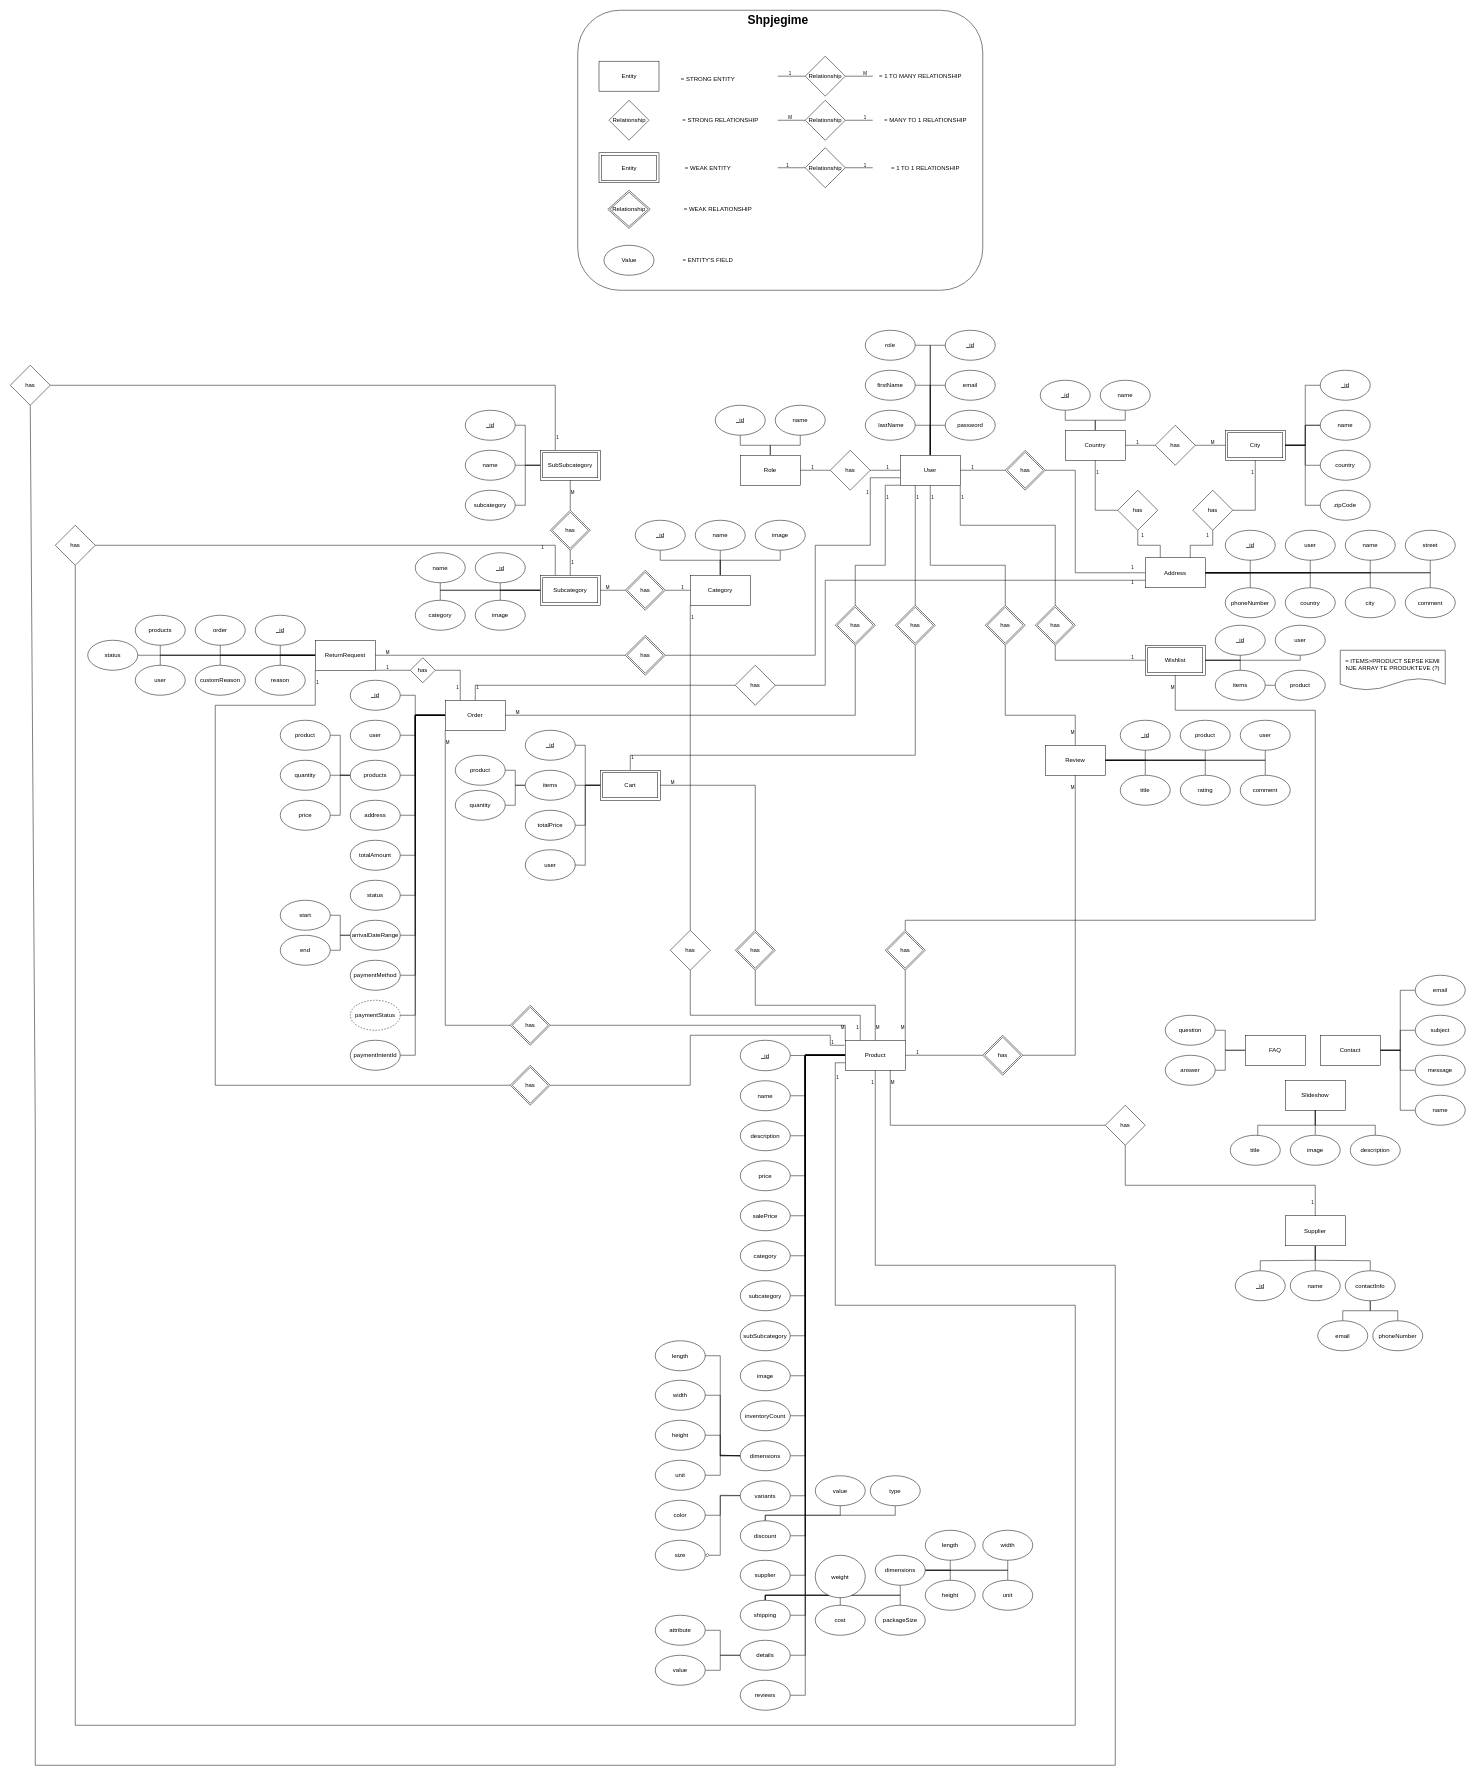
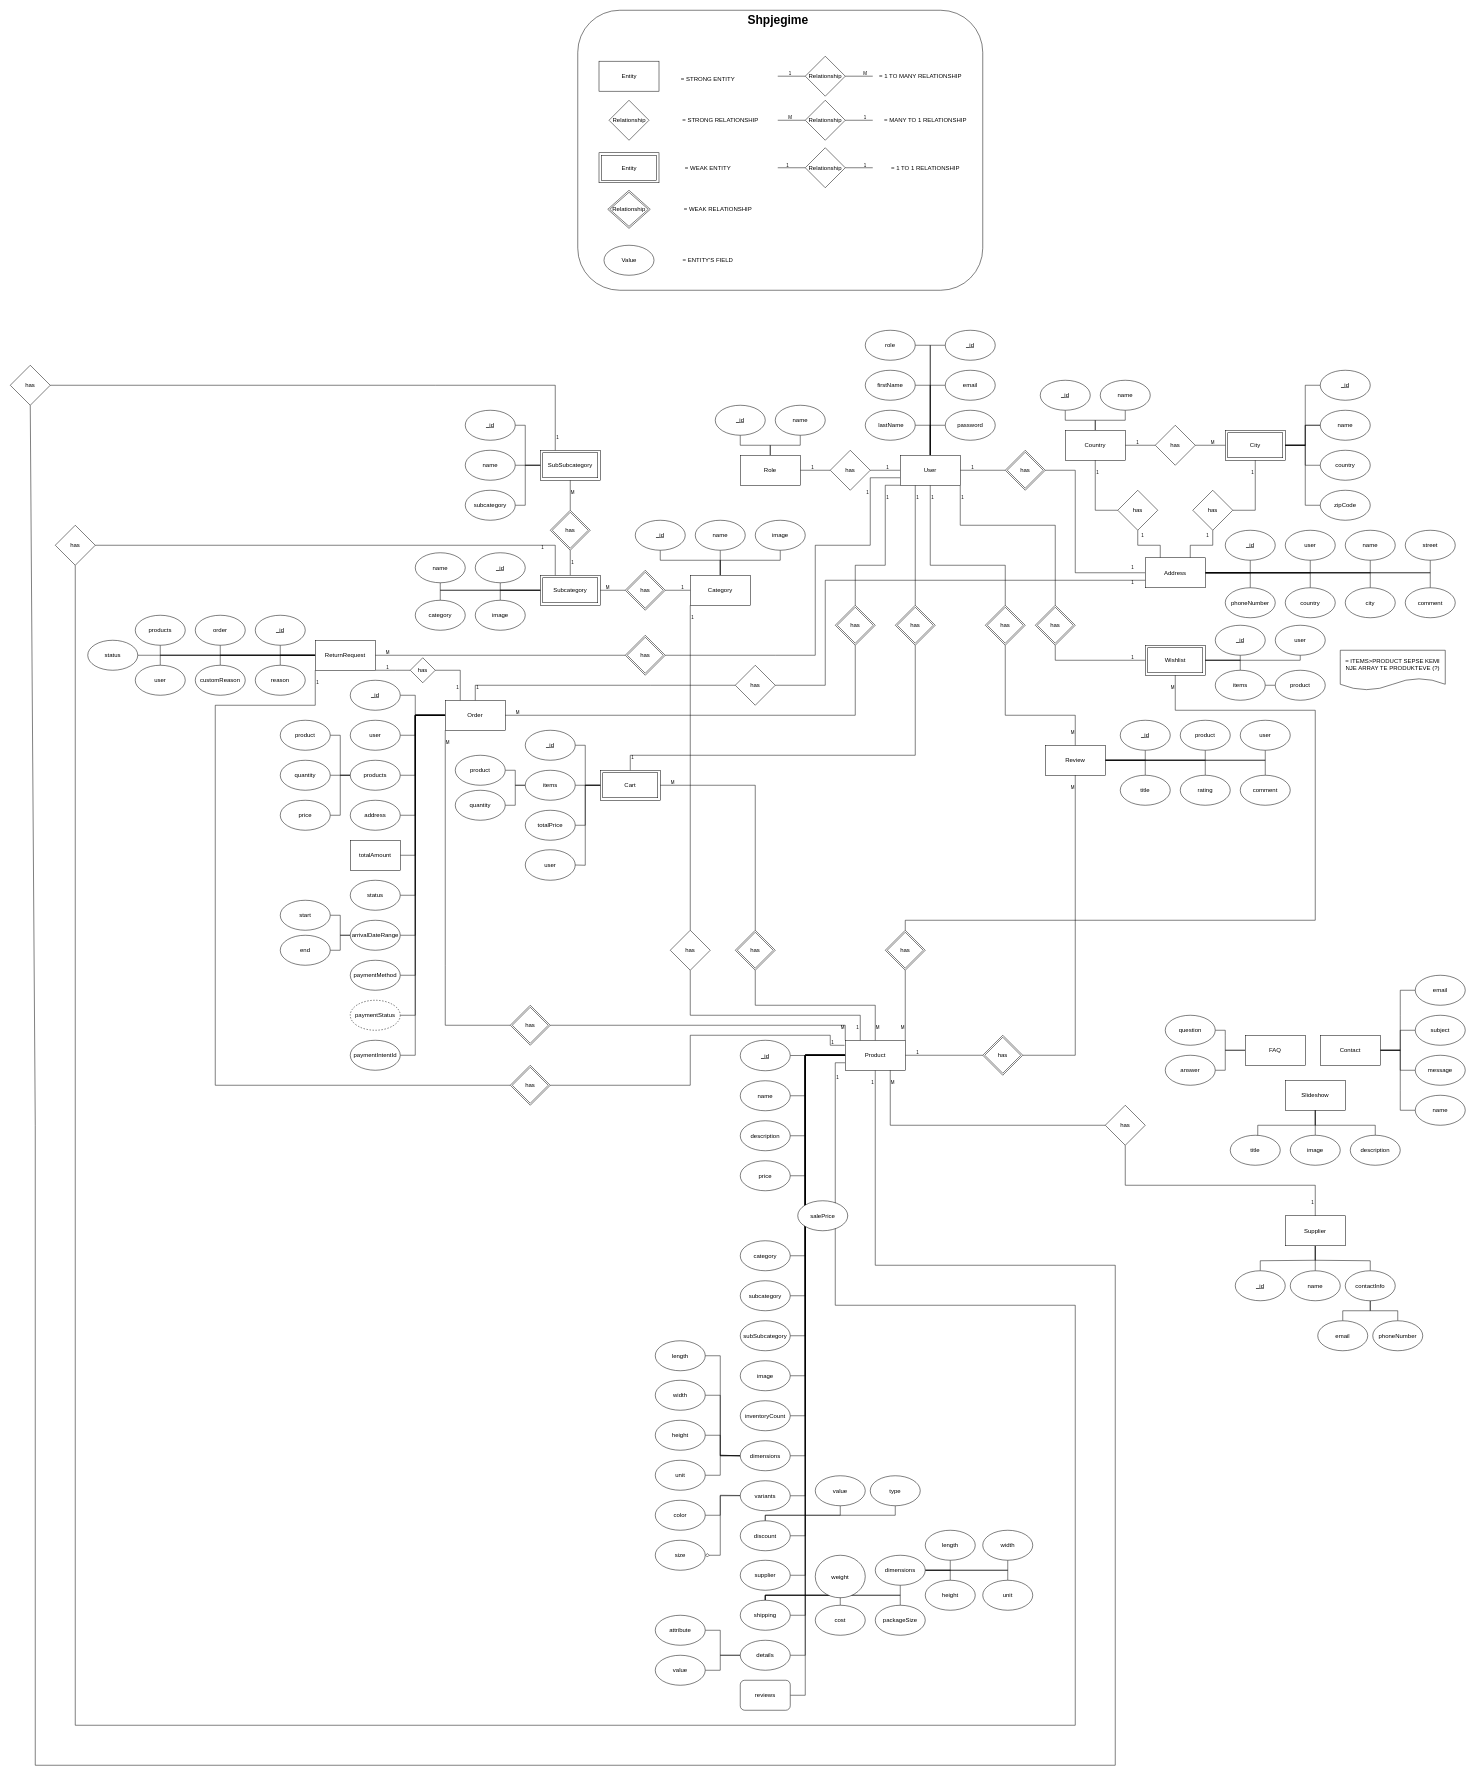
(375, 855) -> (375, 855)
(765, 1216) -> (823, 1216)
(765, 1695) -> (765, 1695)
